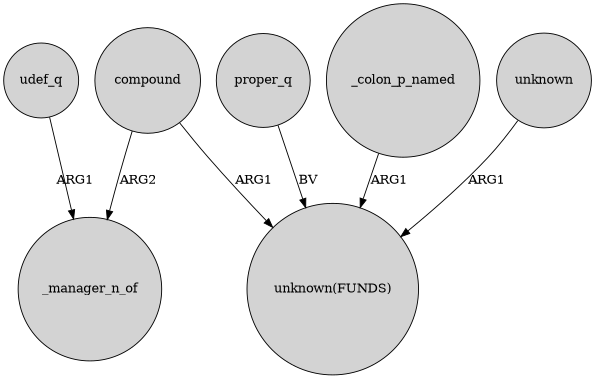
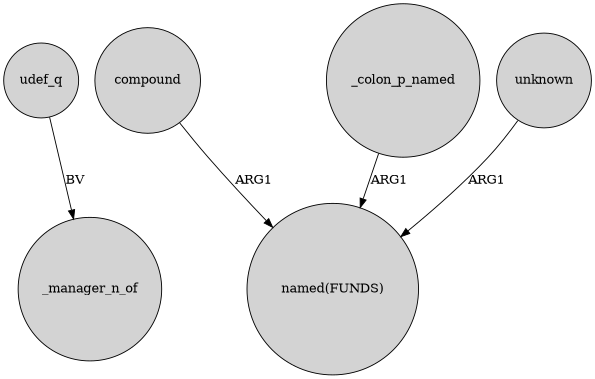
(263, 80) -> none
(121, 171) -> none
(75, 180) -> (75, 180)
(333, 289) -> (333, 289)
